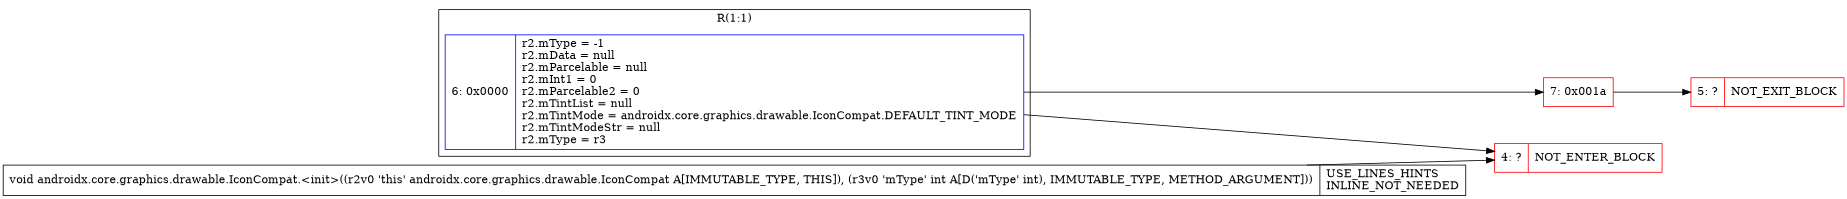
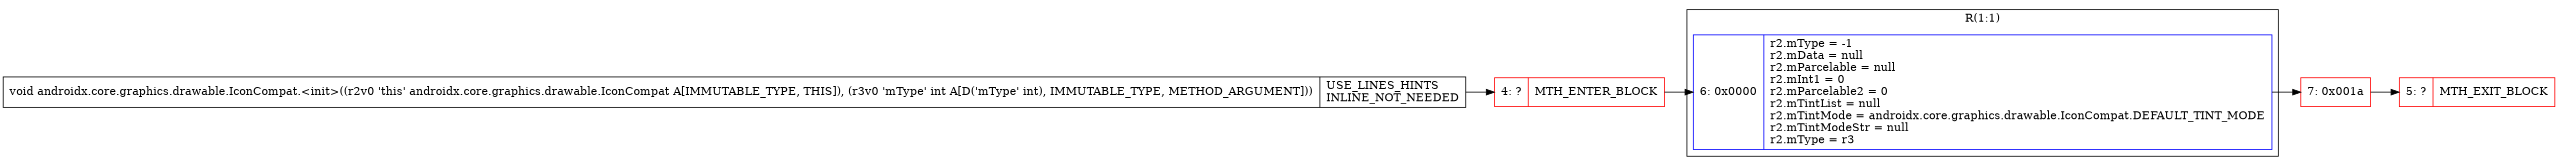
(1784, 92) -> (2494, 92)
(1255, 133) -> (1675, 92)
(1595, 157) -> (1596, 92)
